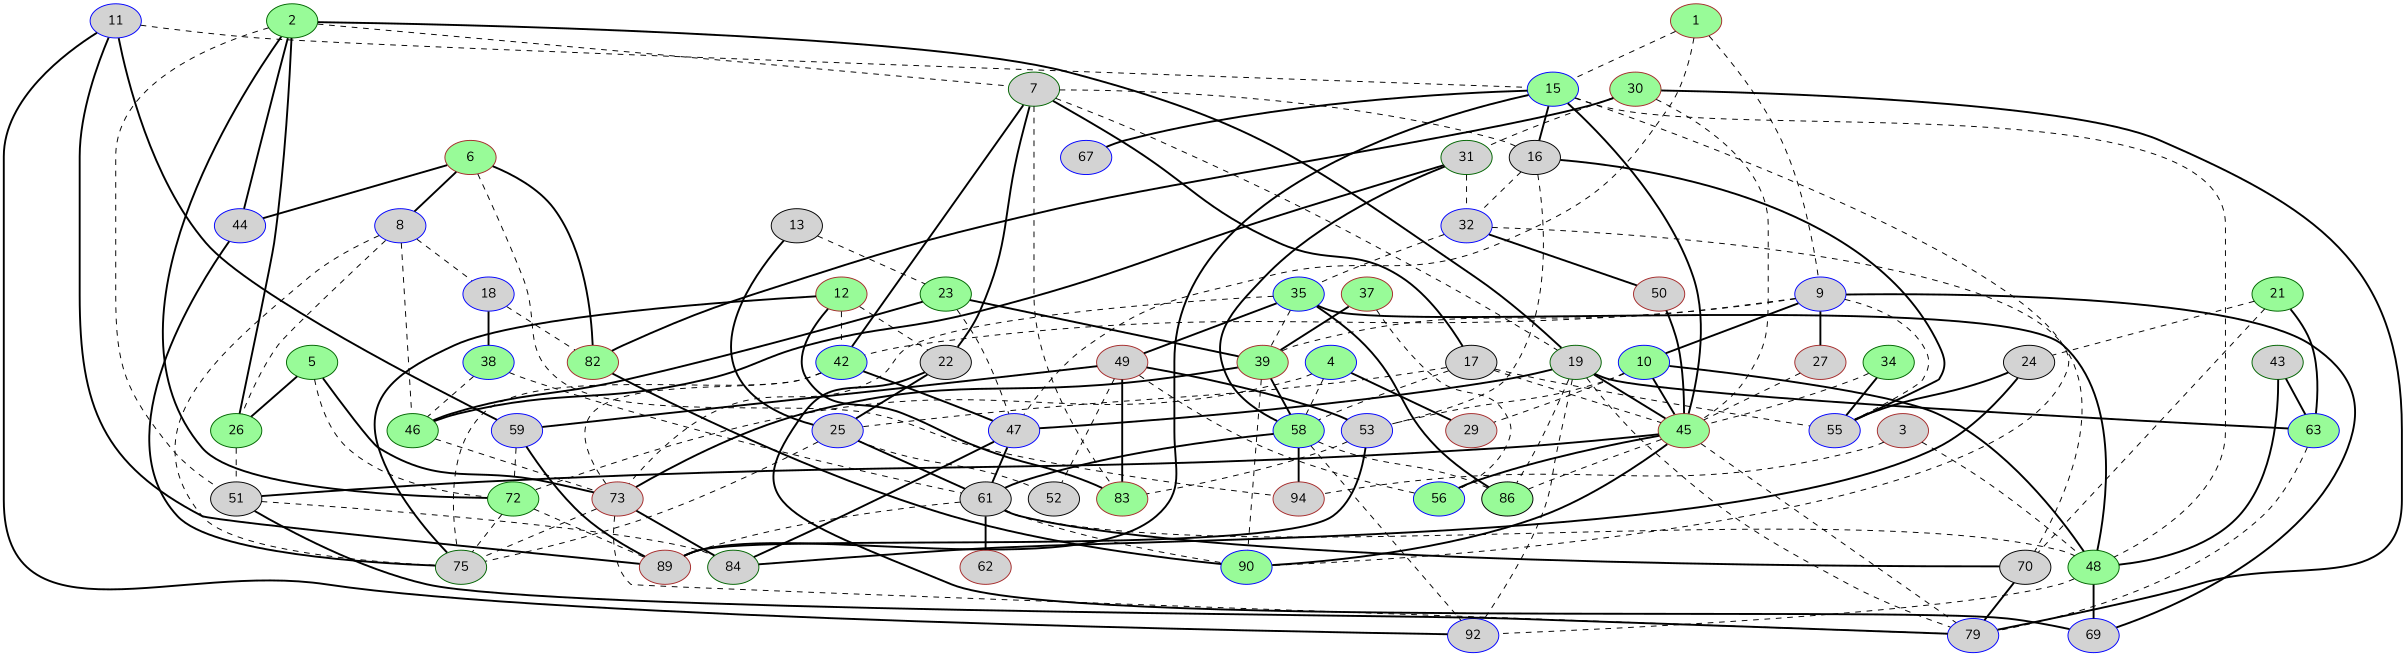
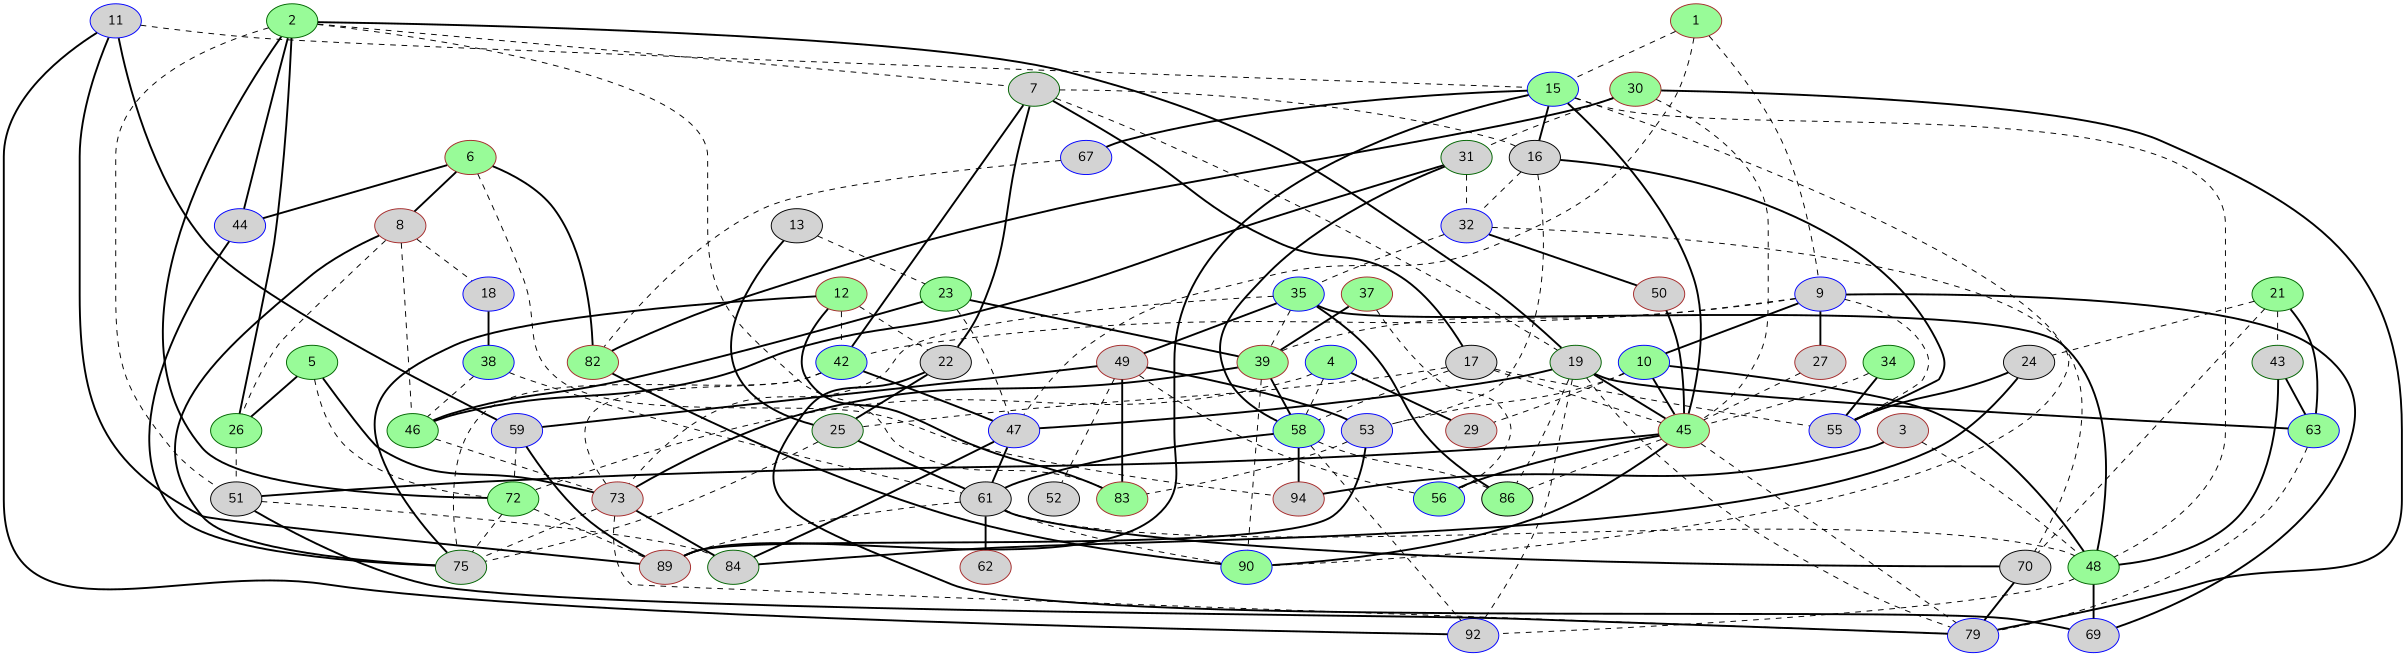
(400, 226) -> (400, 226)
(1035, 304) -> (708, 213)
none -> (2278, 323)
(543, 329) -> (806, 195)
(838, 431) -> (838, 431)
(177, 439) -> (177, 439)
(933, 462) -> none
(1605, 475) -> (1605, 475)
